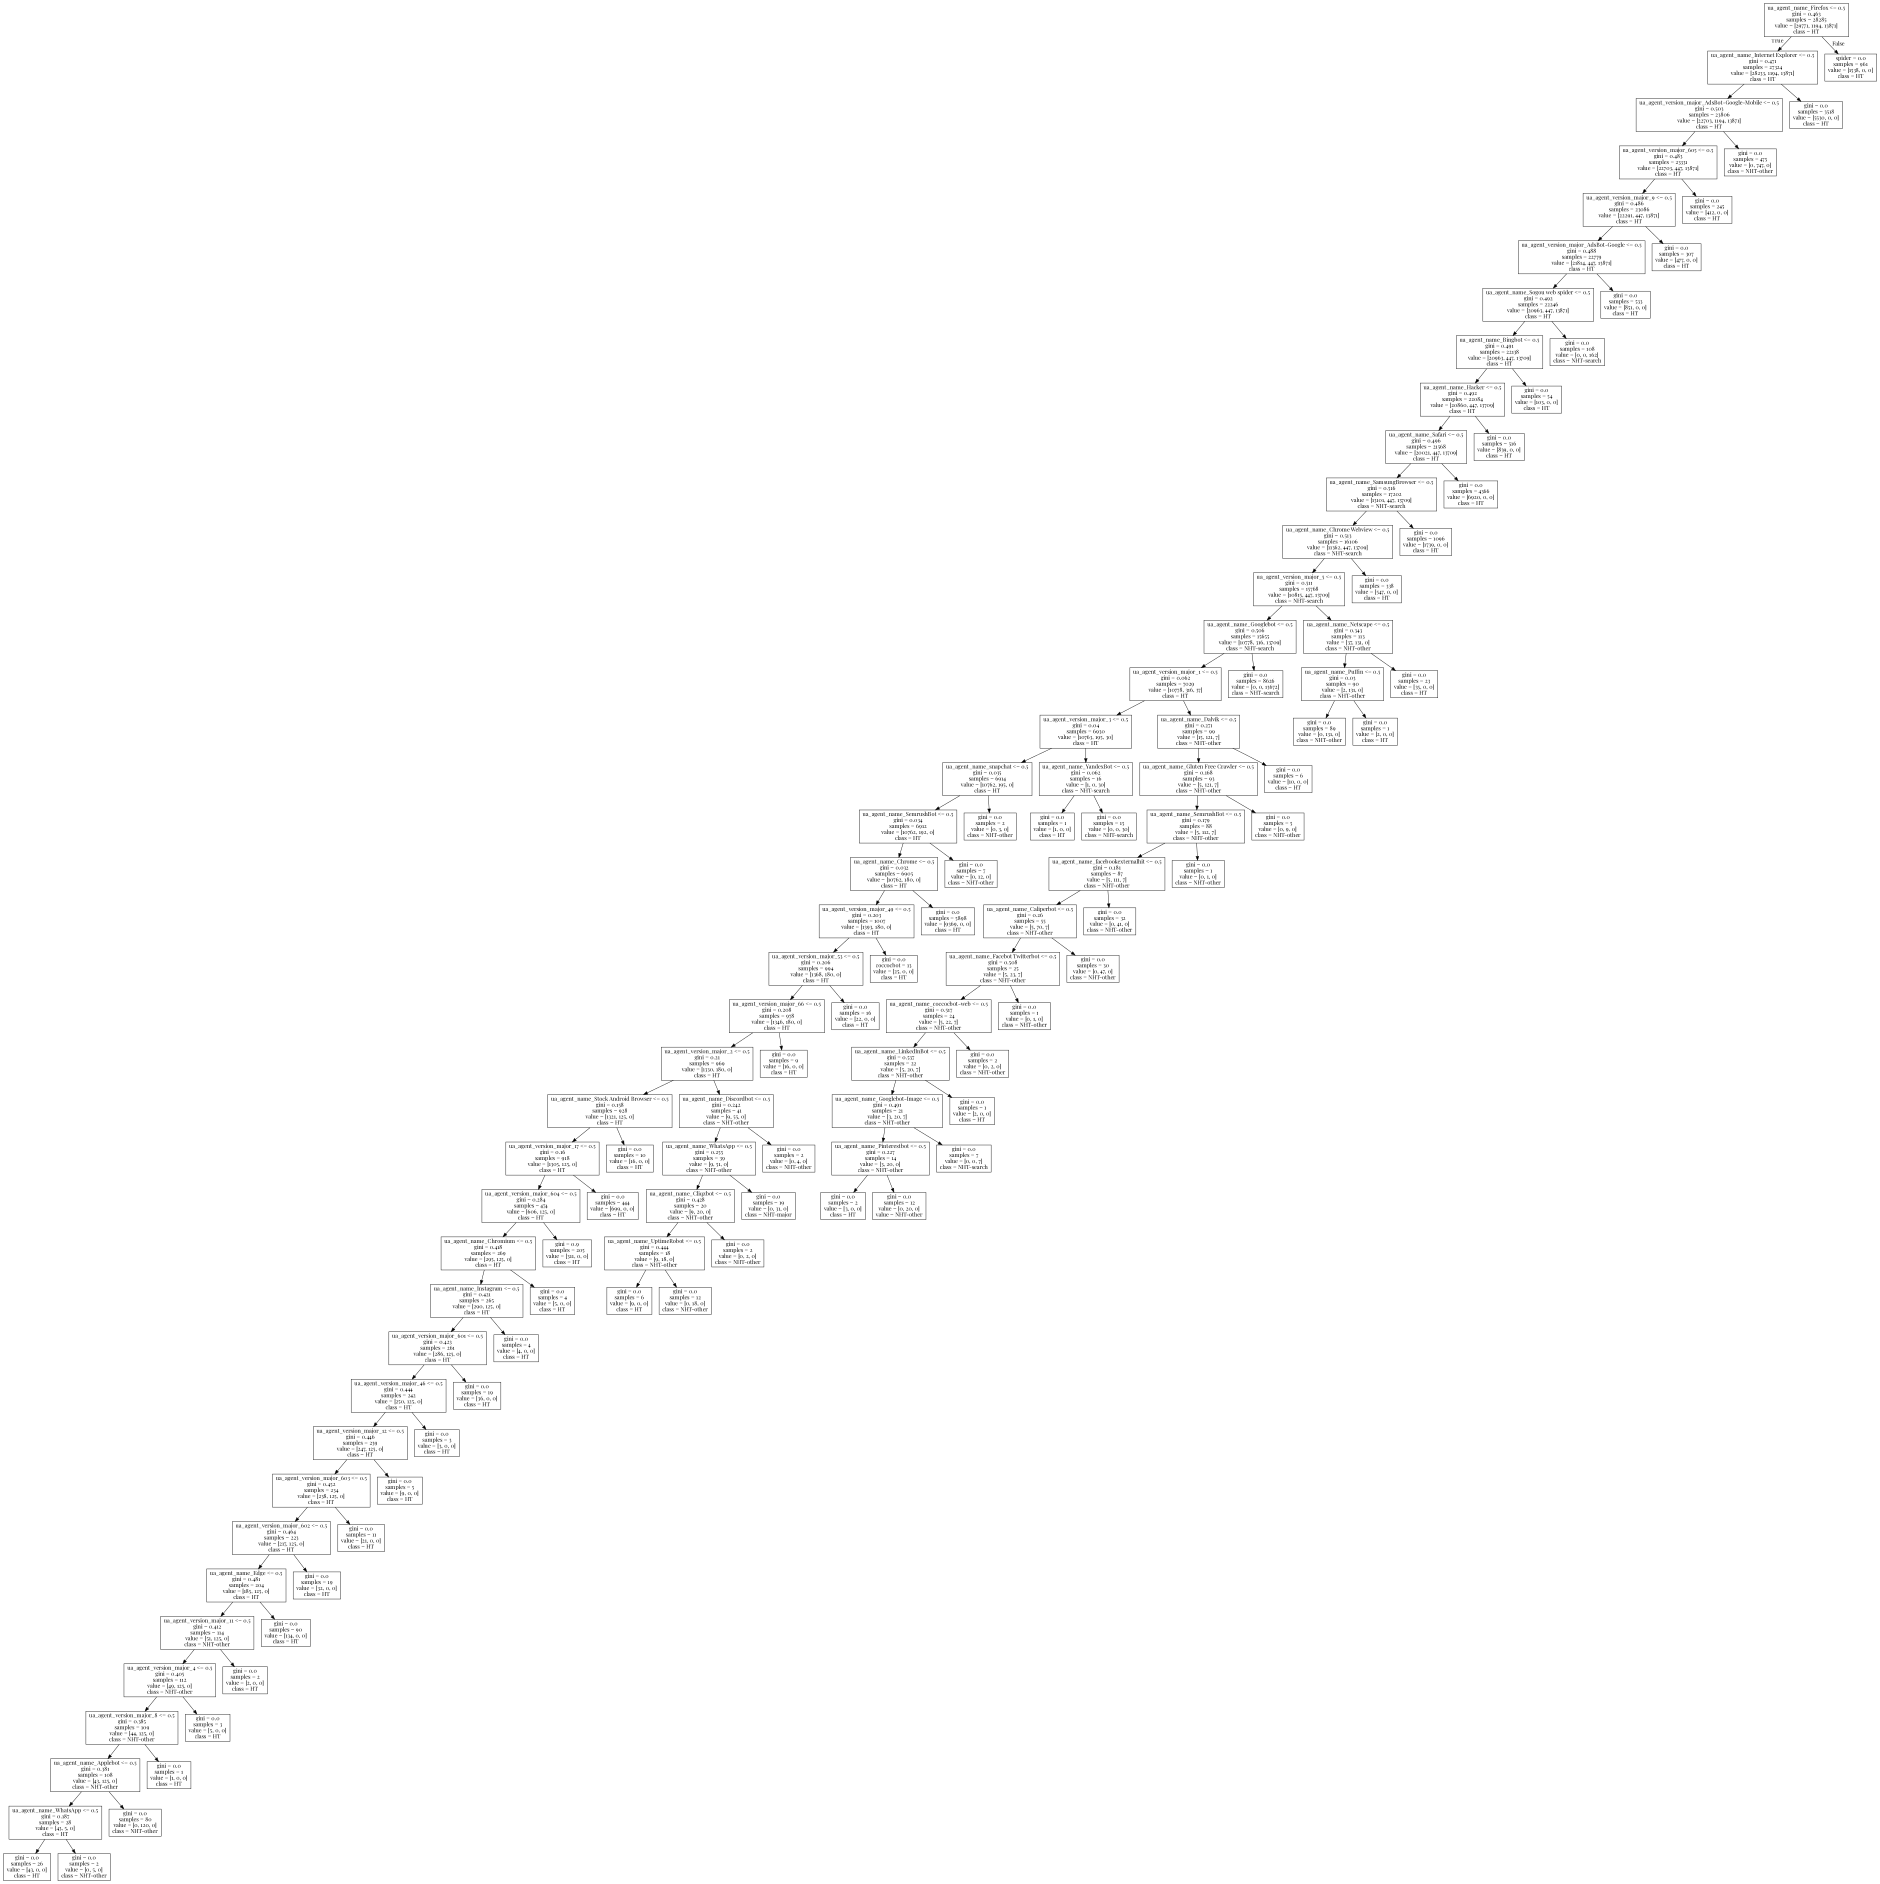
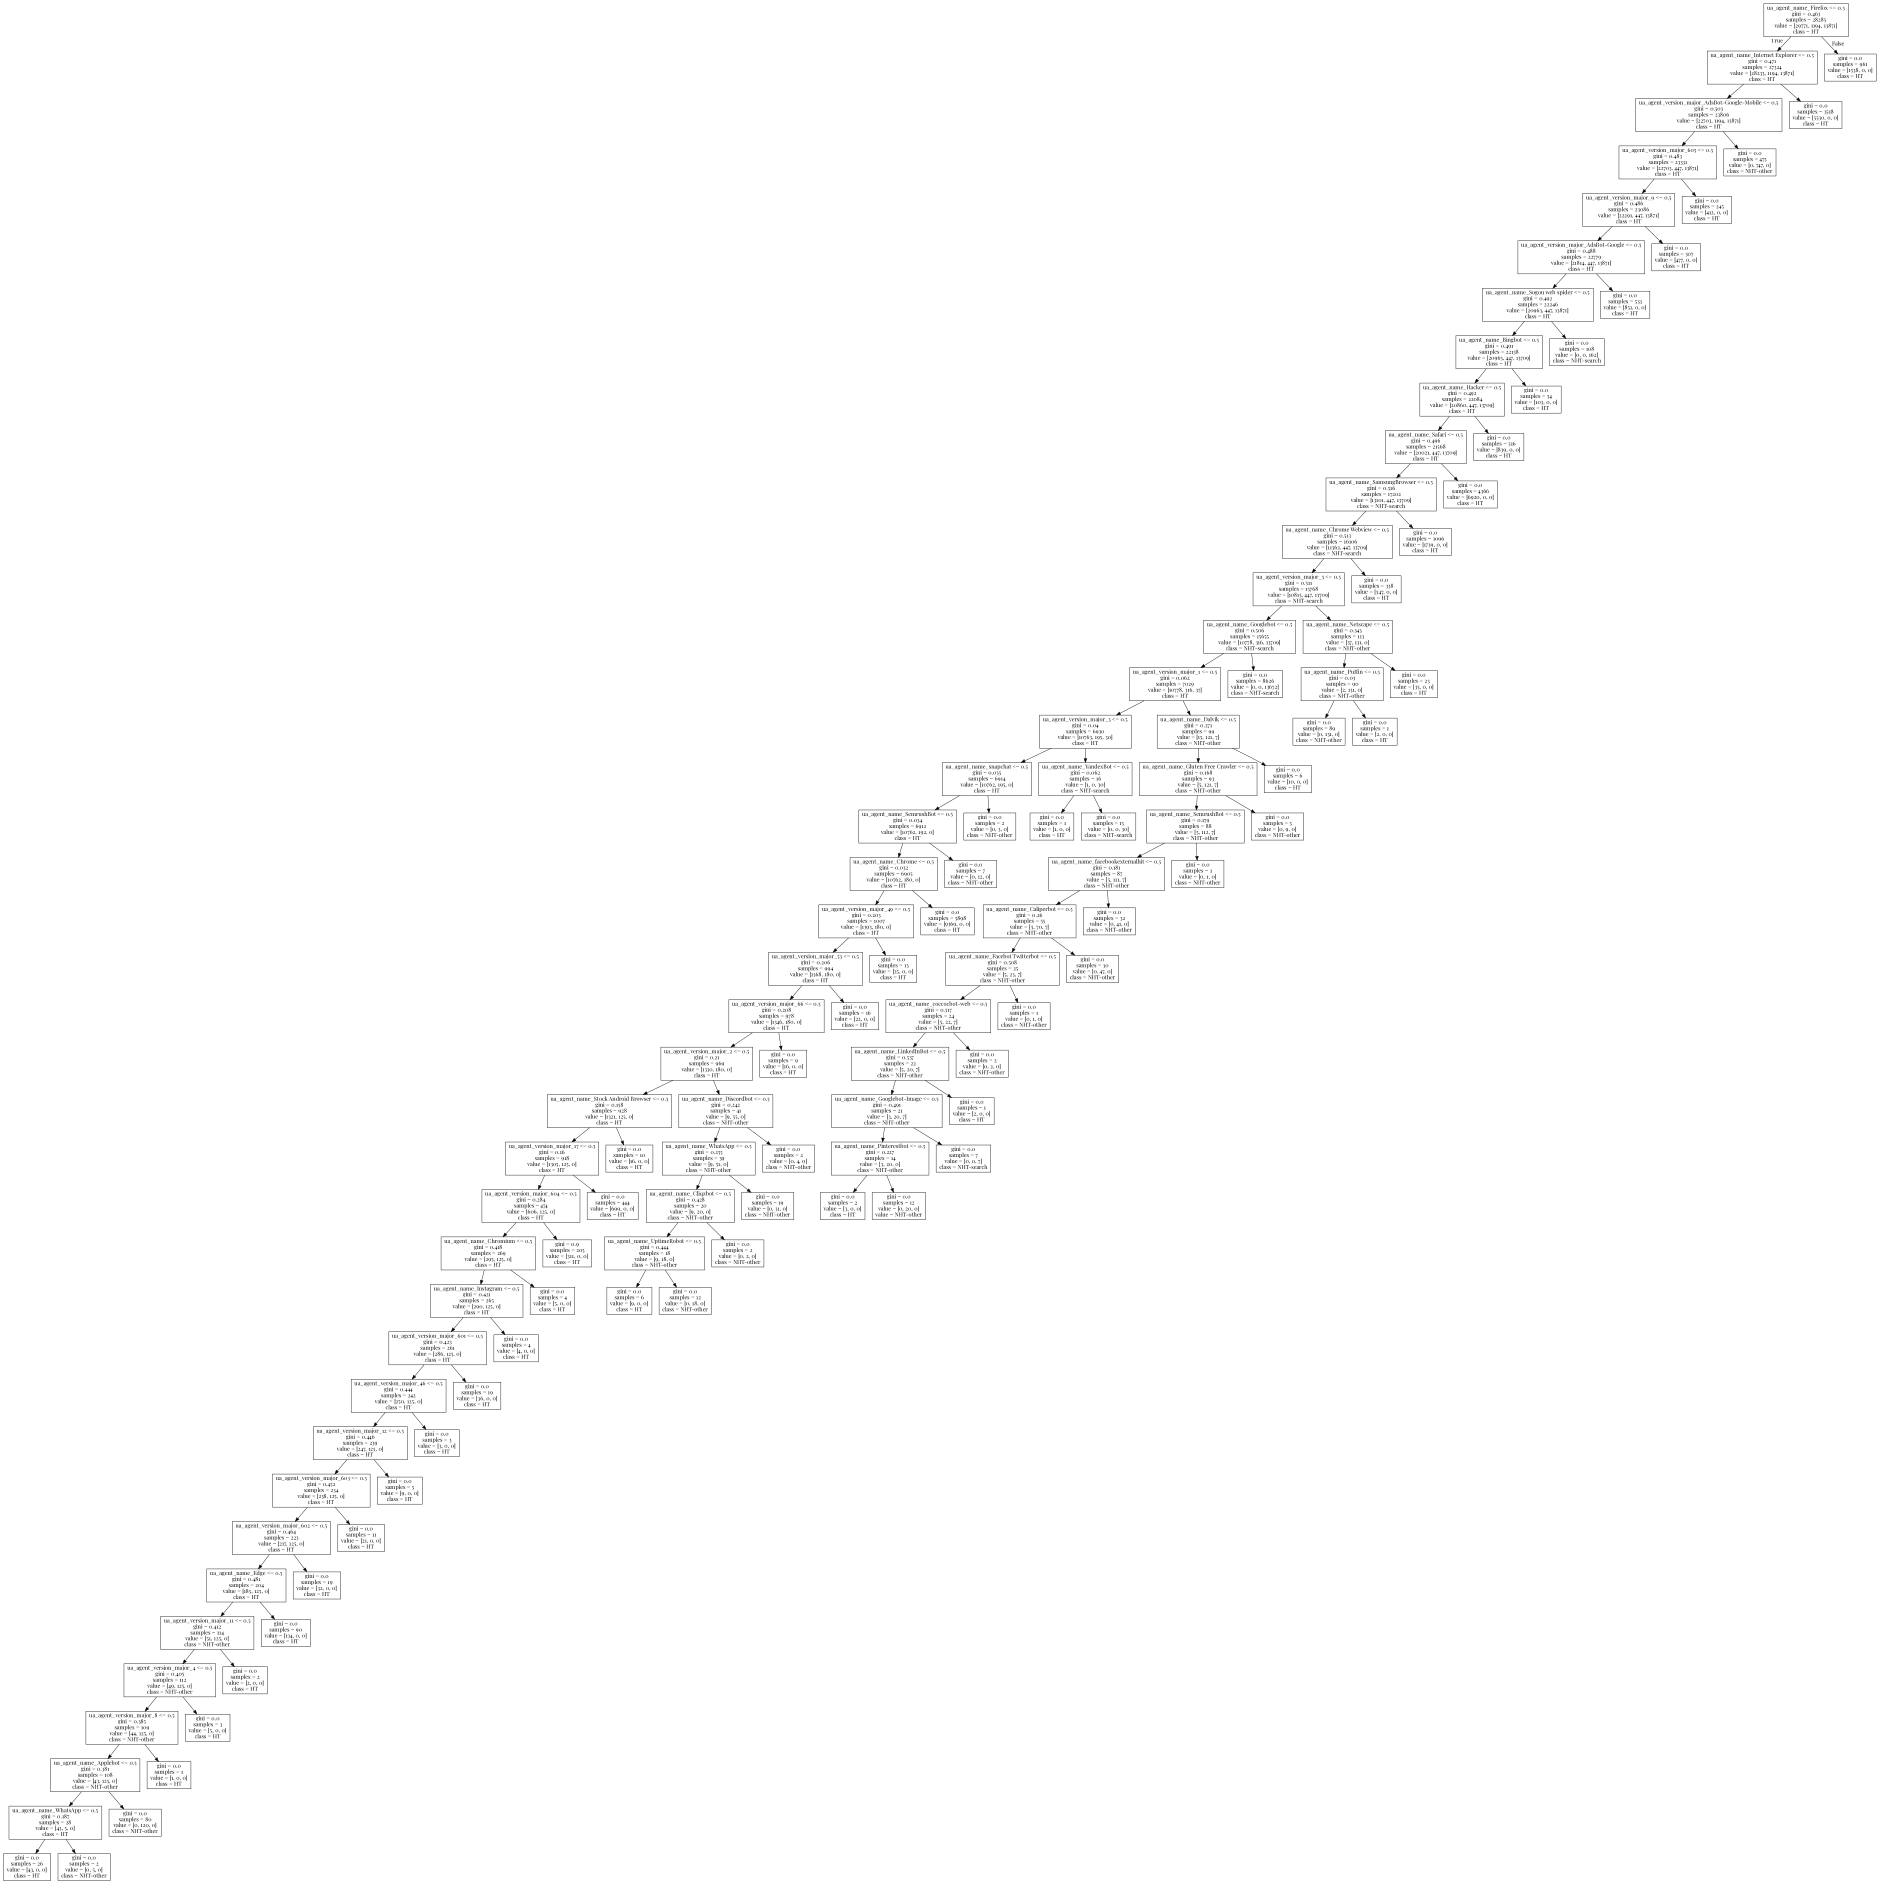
(1851, 68) -> (1850, 68)
(894, 969) -> (893, 969)
(769, 1206) -> (768, 1206)
